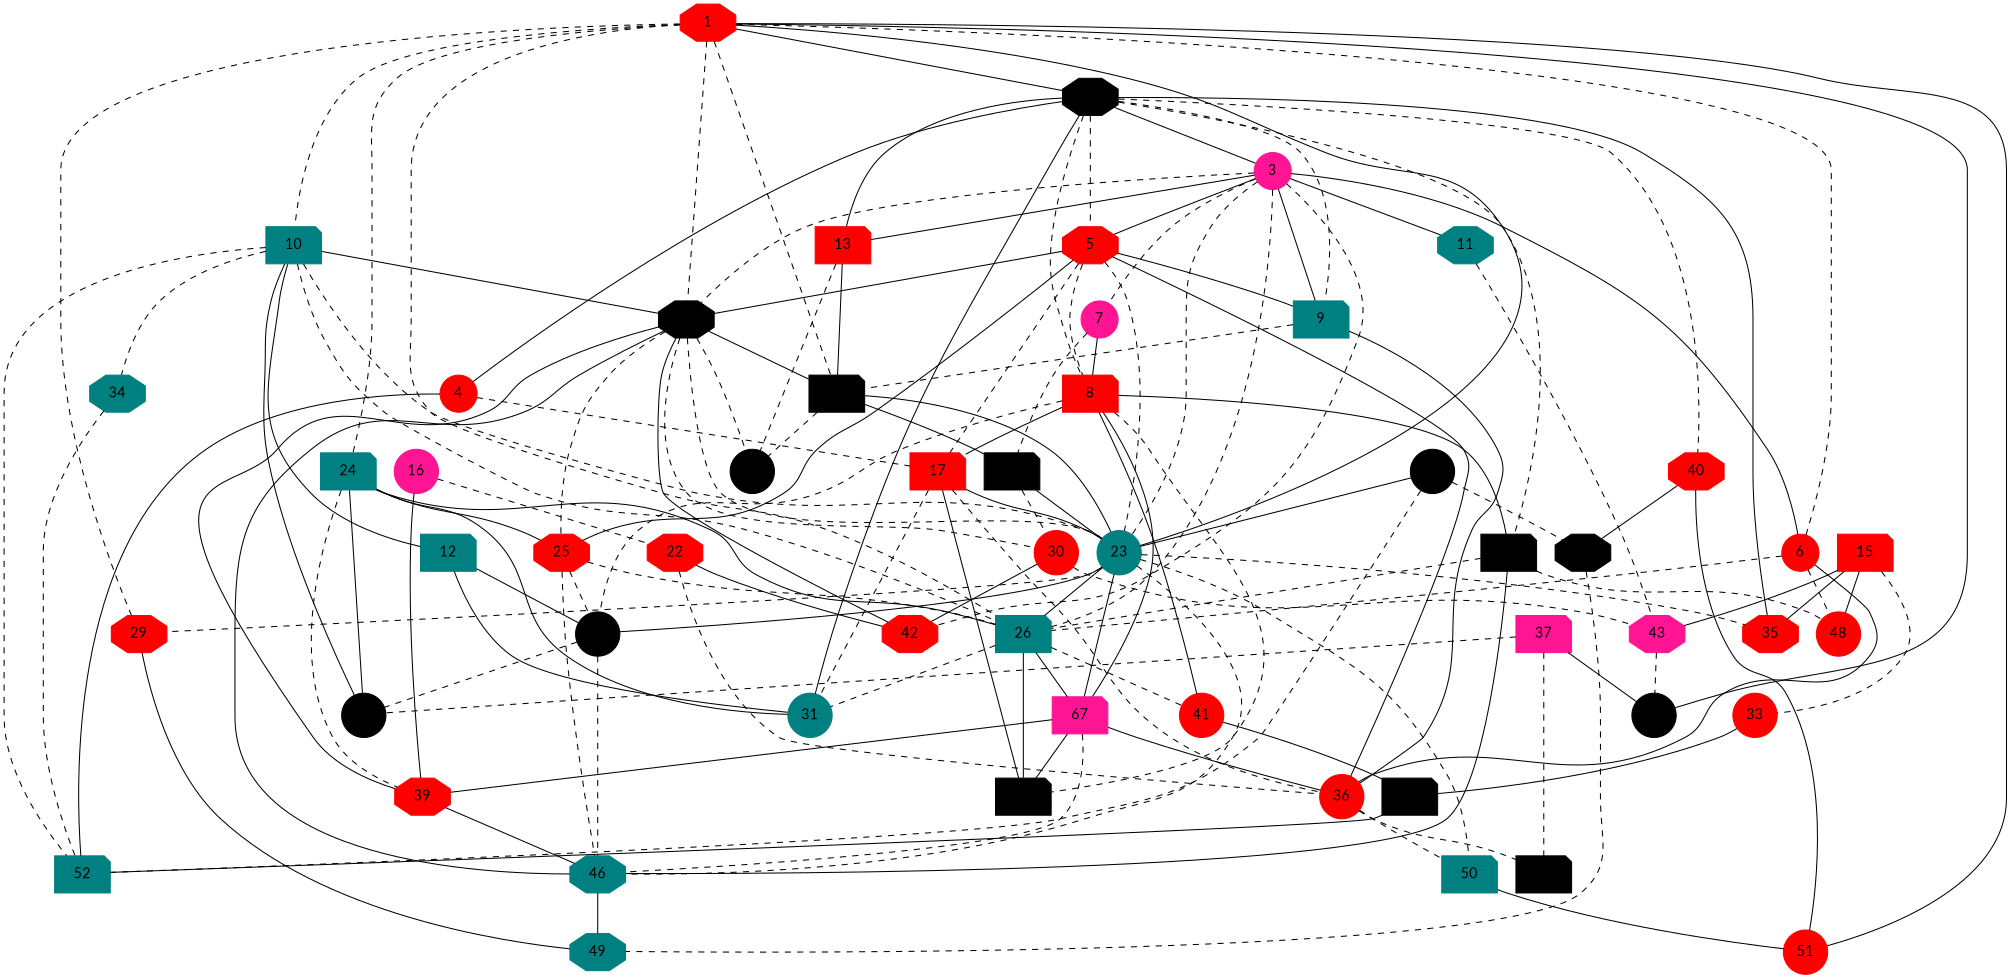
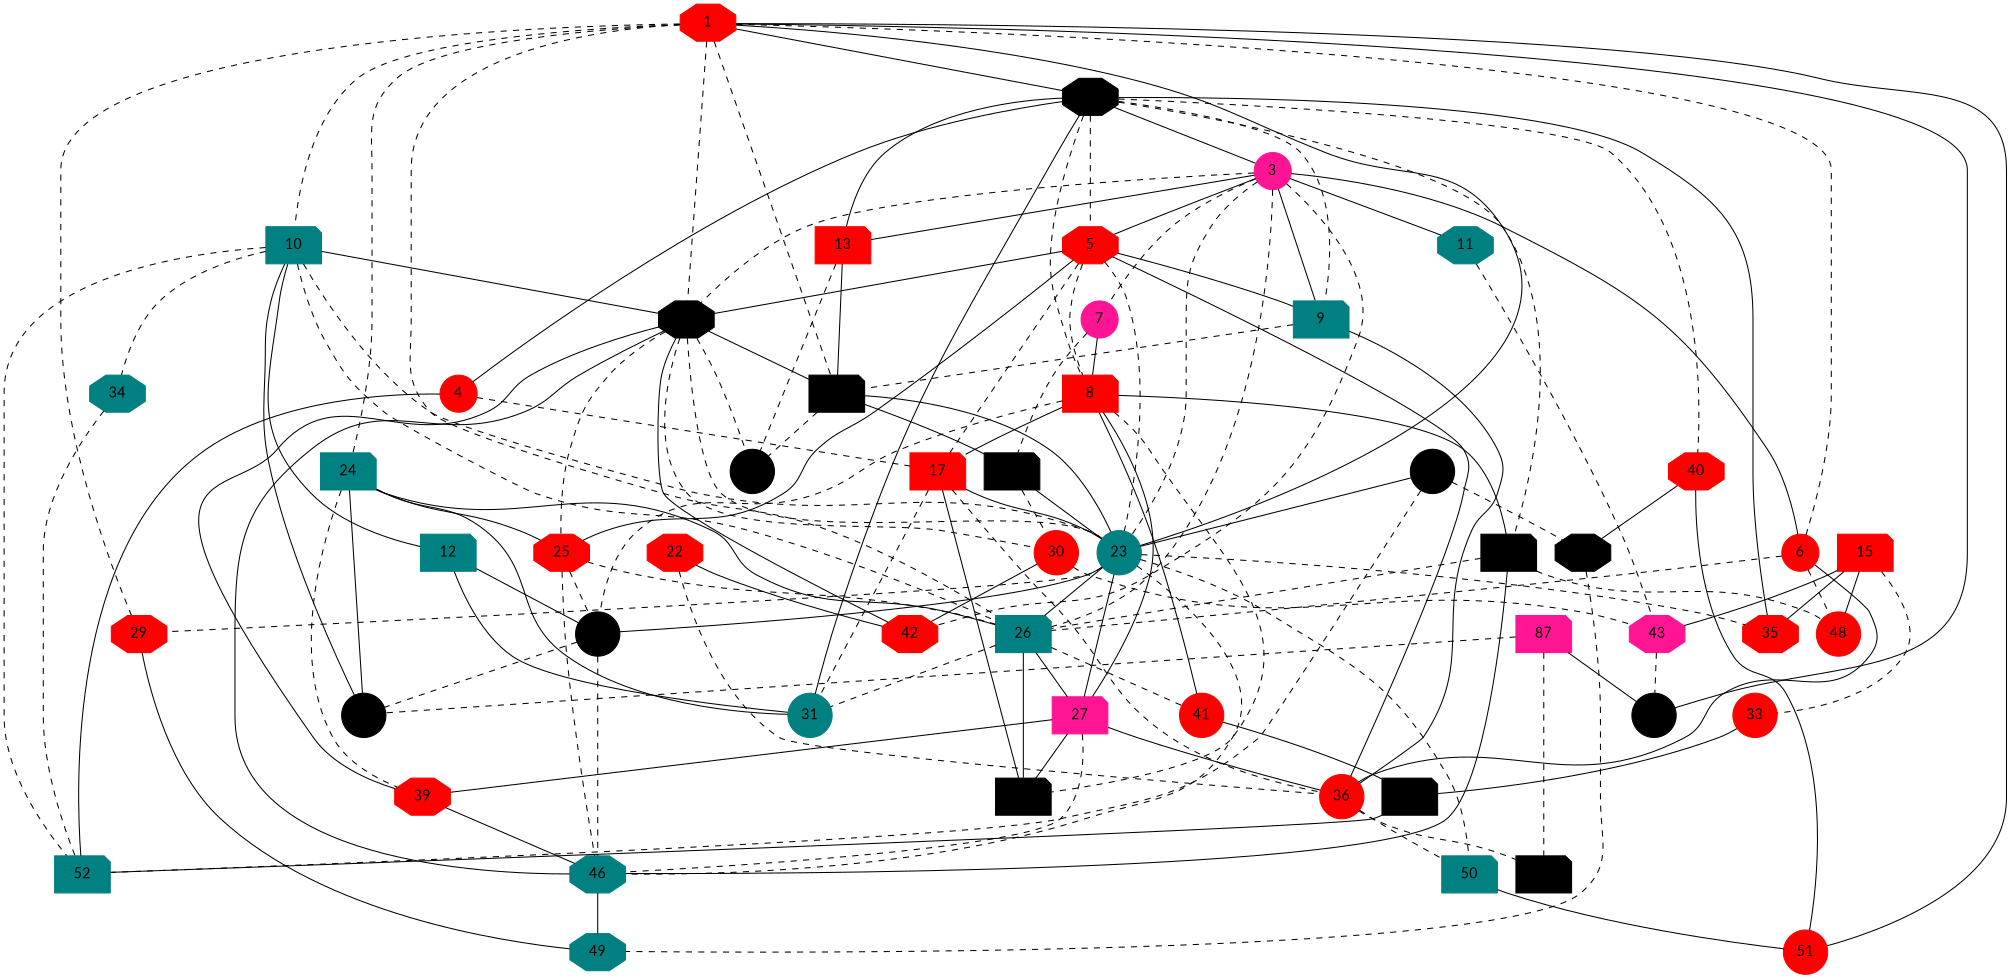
(416, 471) -> none
(1544, 634) -> (1544, 634)
(1080, 715) -> (1080, 715)
